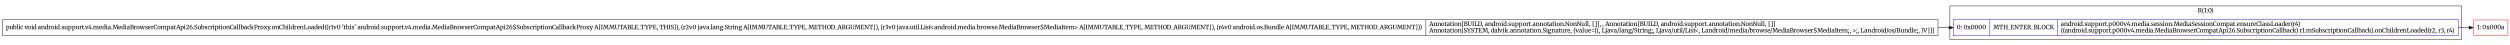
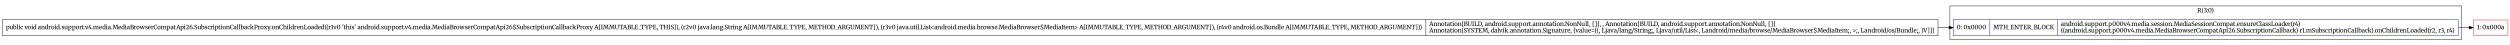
(2206, 11) -> (2206, 11)
